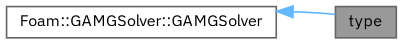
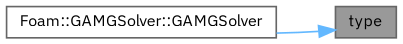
(314, 13) -> (298, 32)
